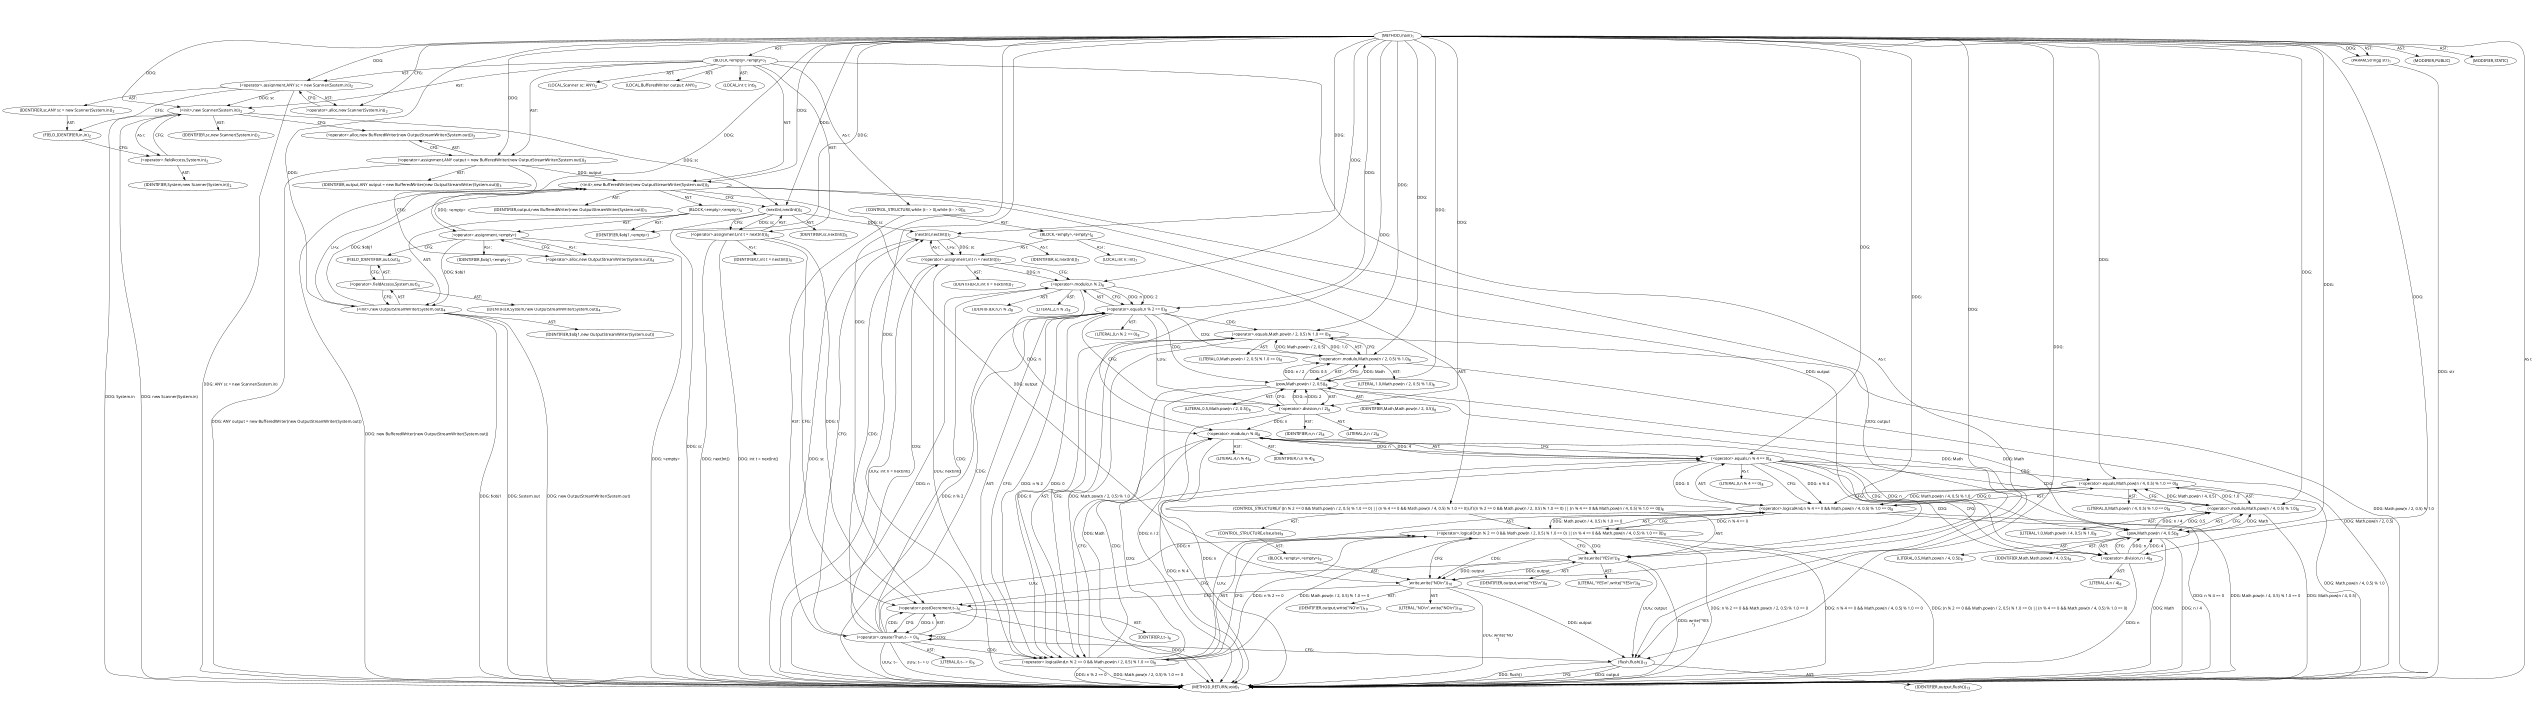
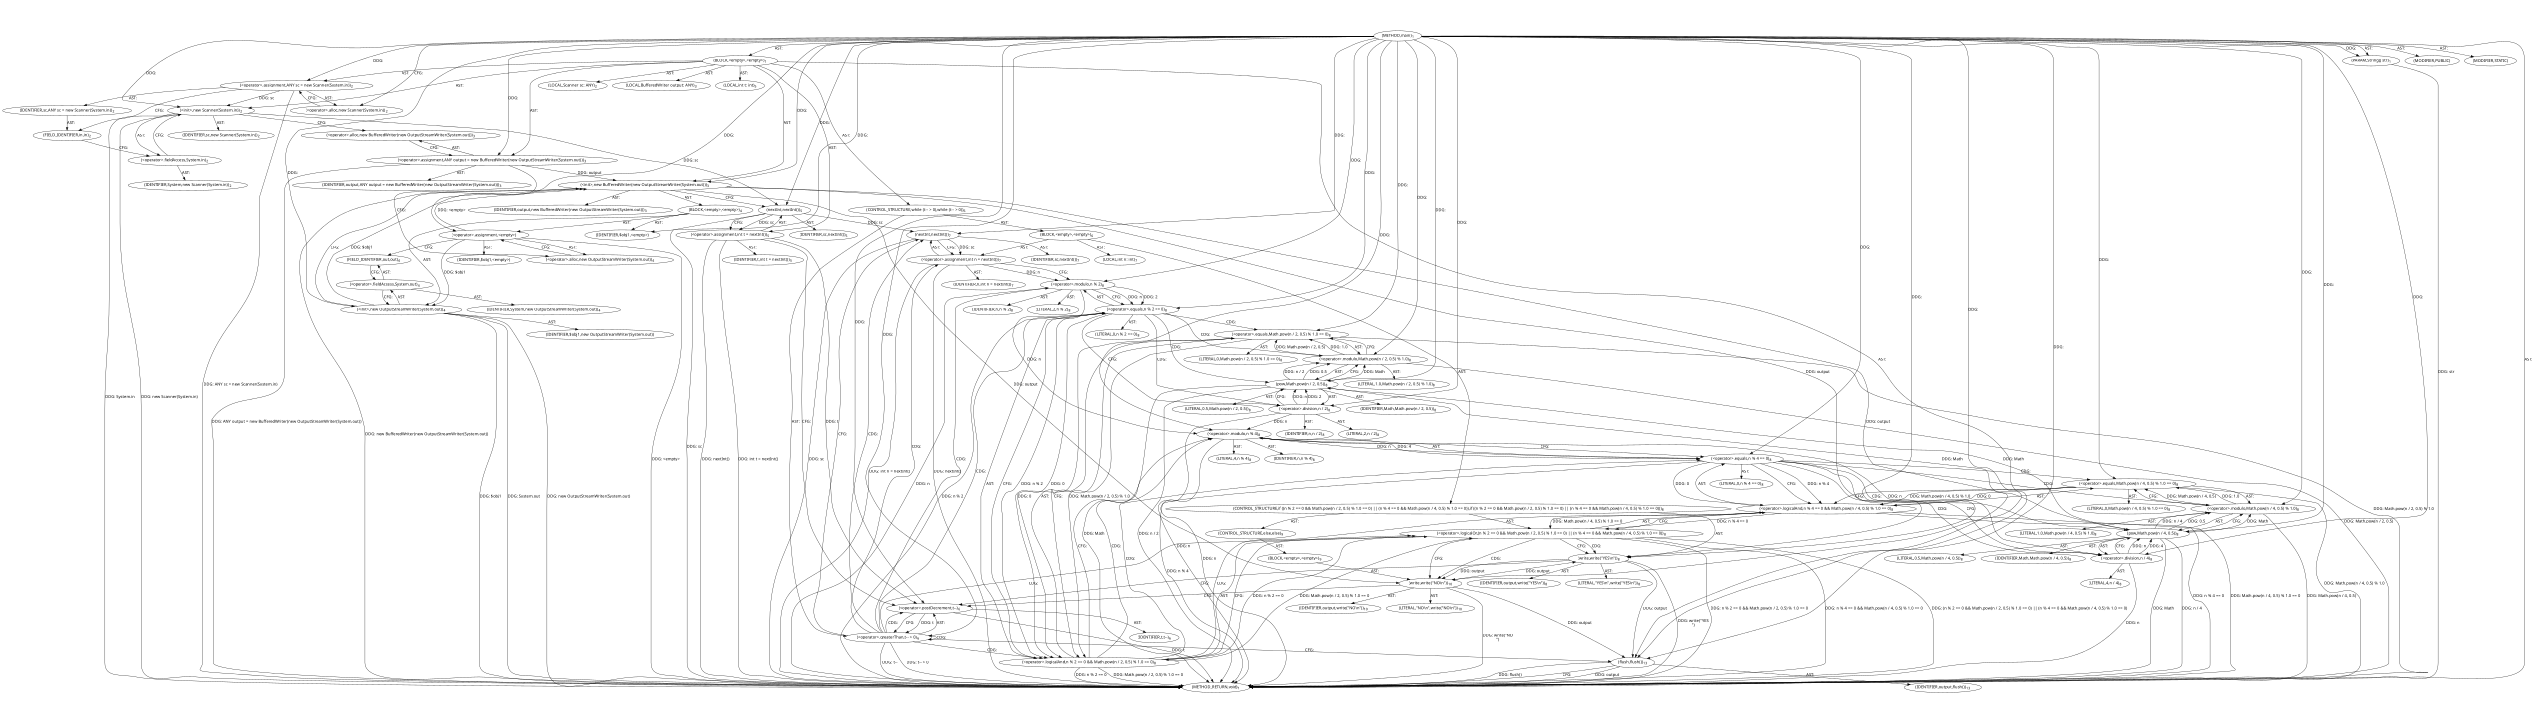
(957, 663) -> none
